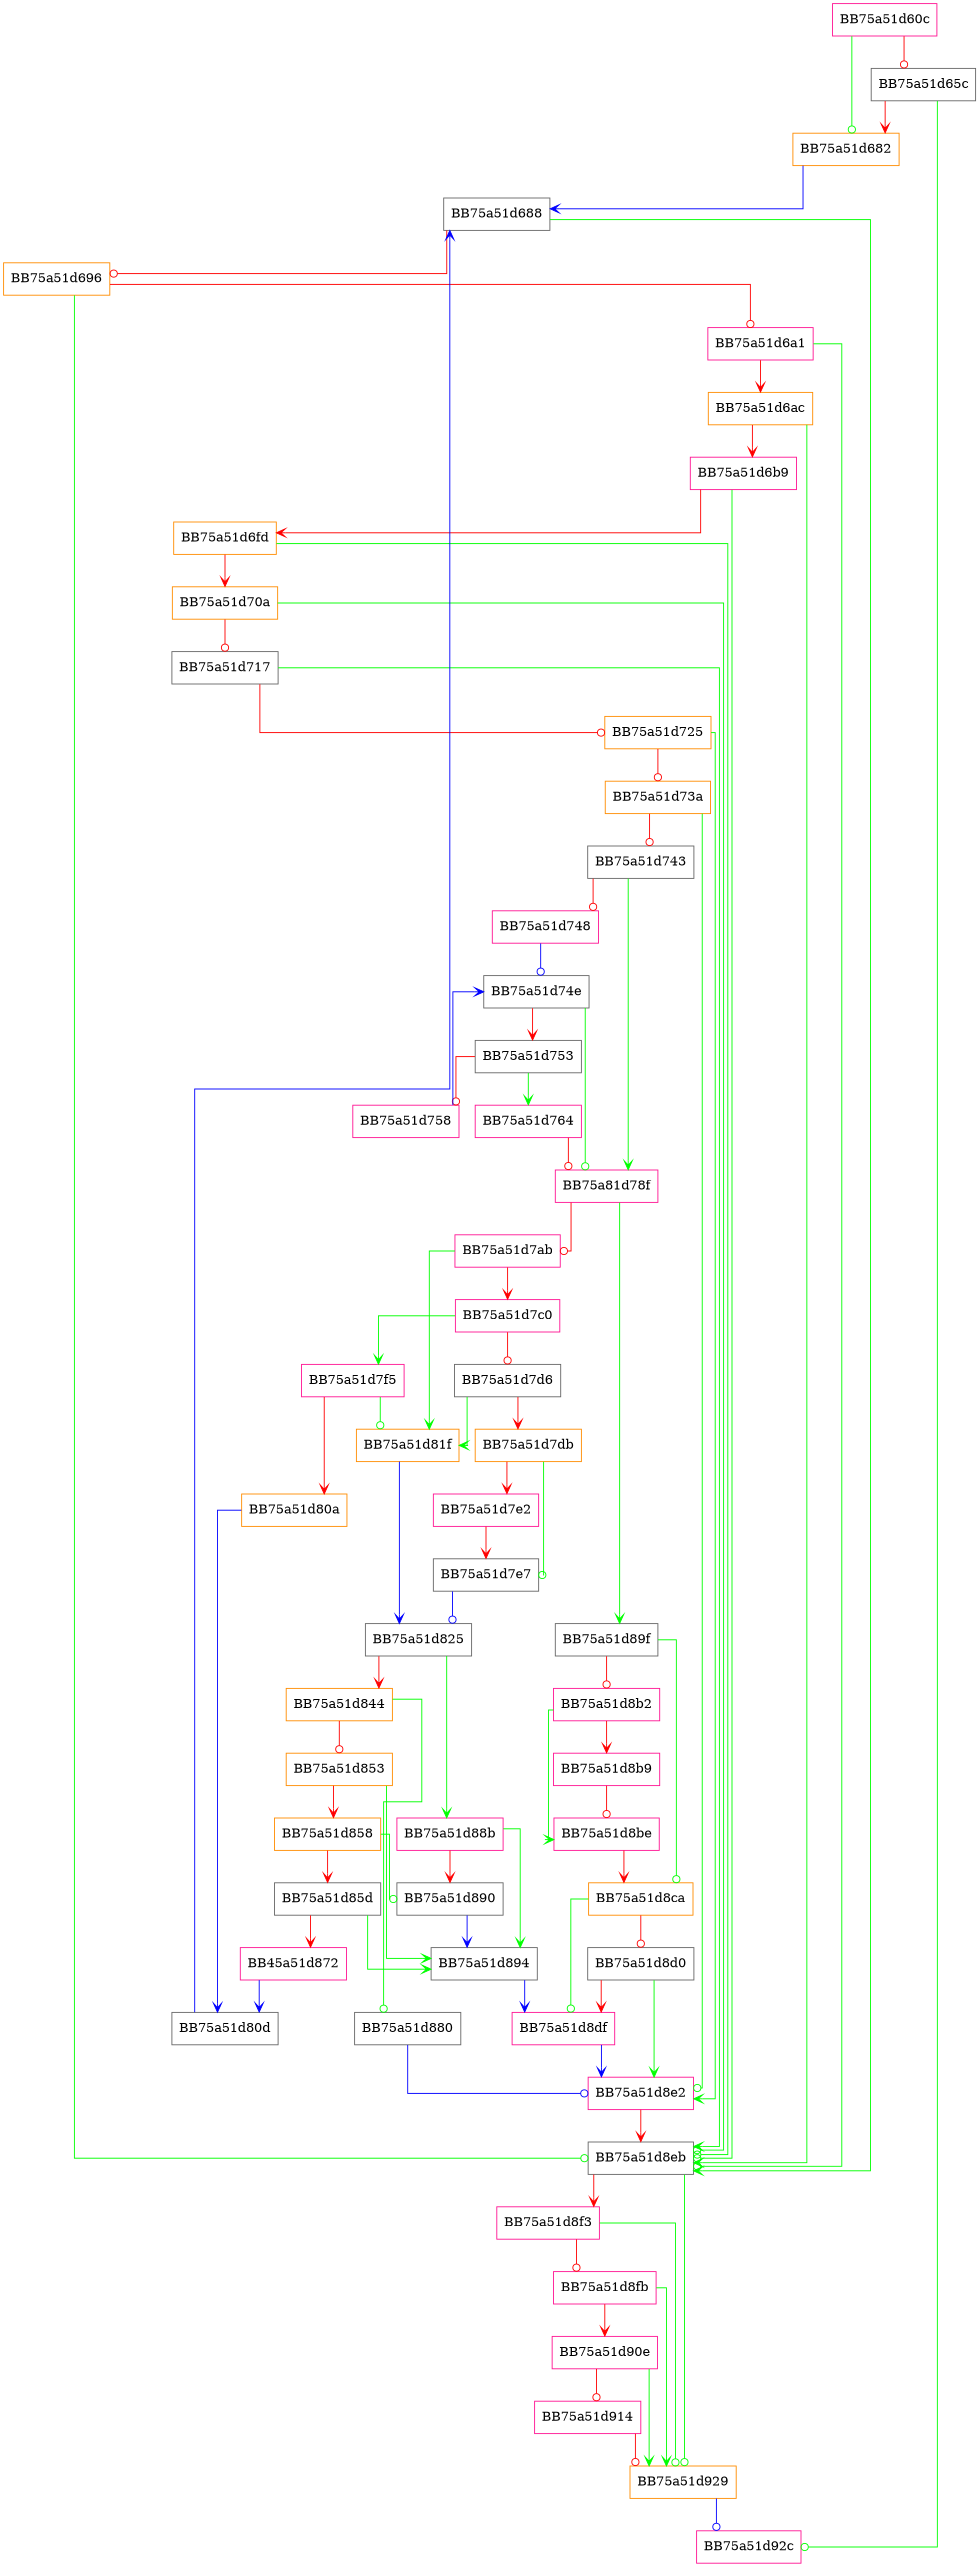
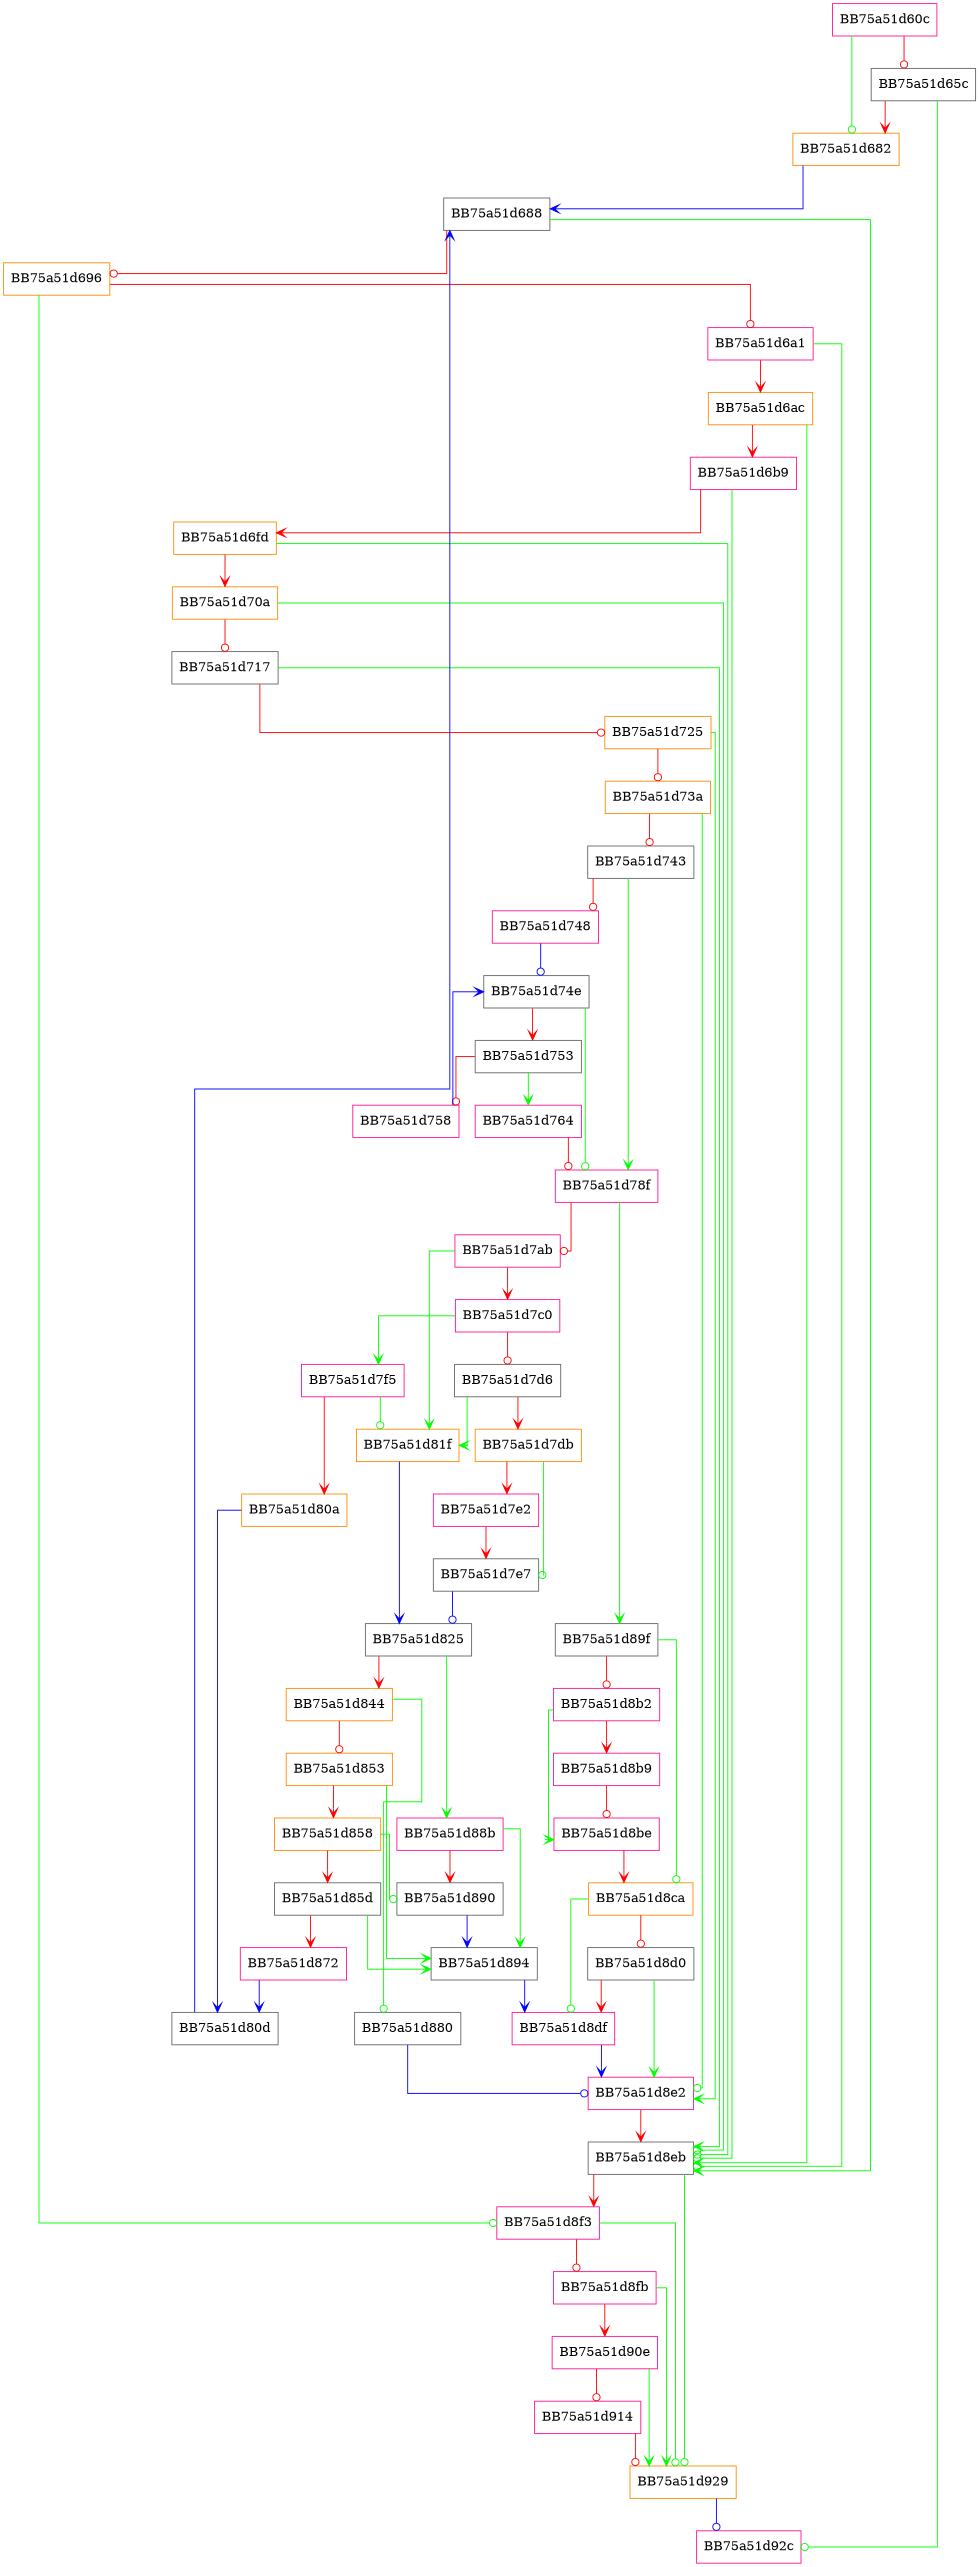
(607, 1186) -> (607, 1186)
(74, 1480) -> (39, 1484)
(293, 1964) -> (293, 1964)
